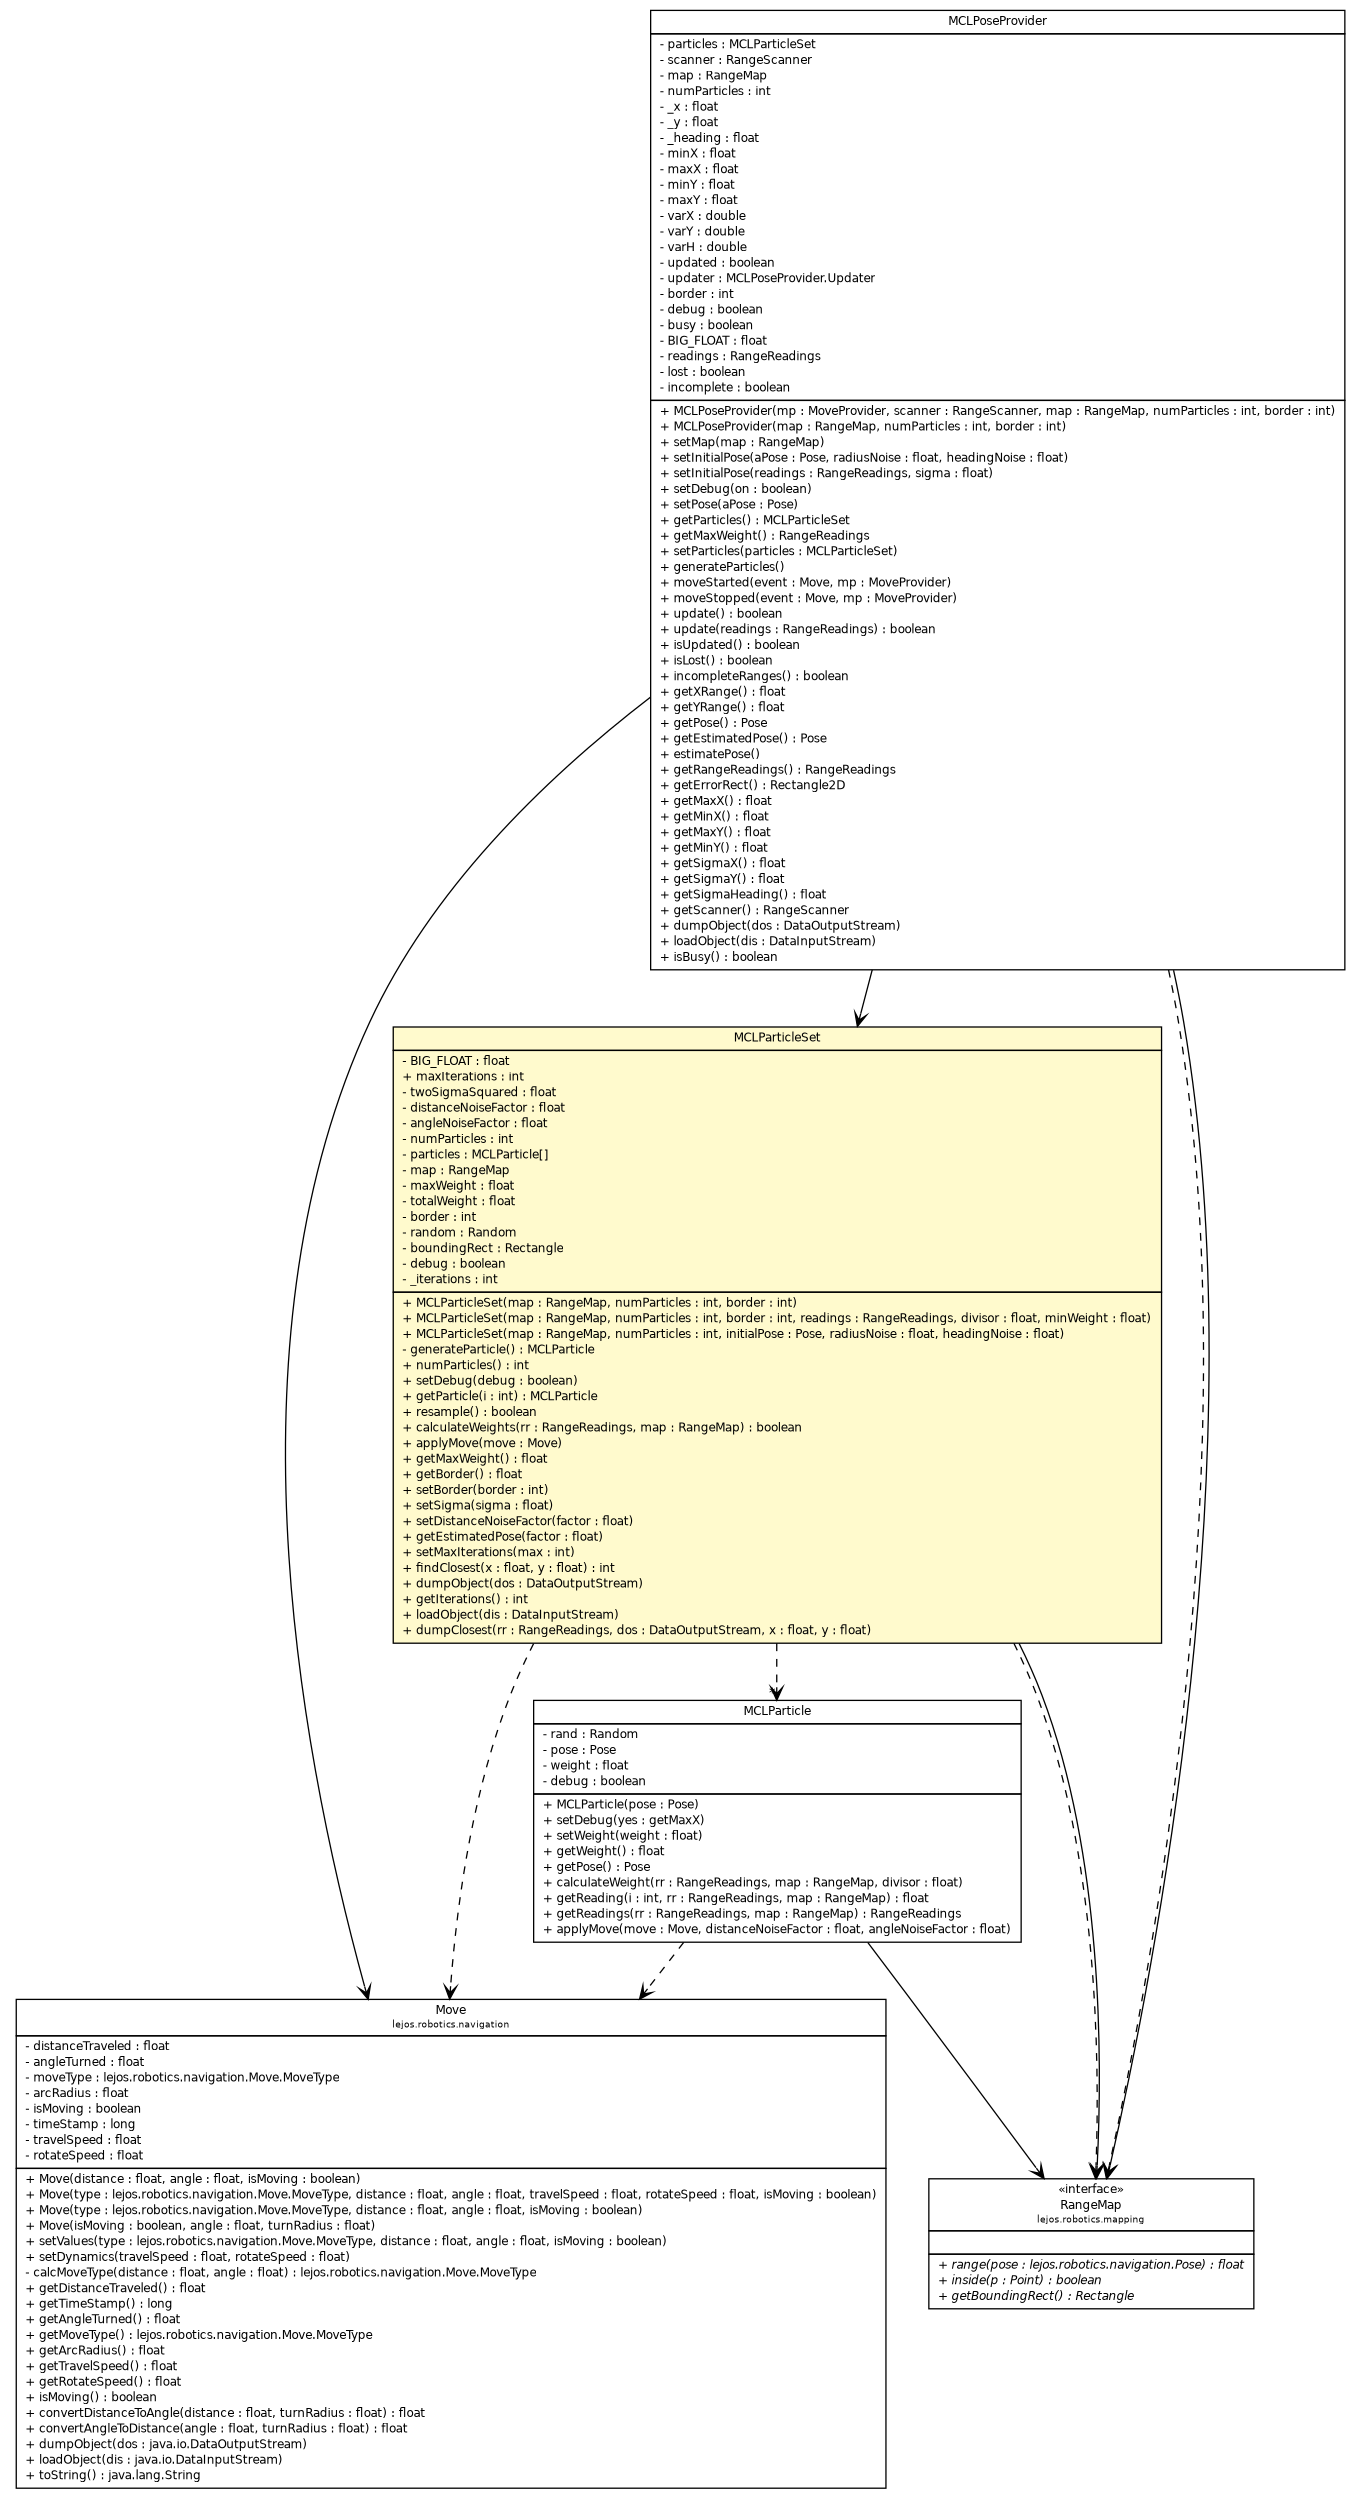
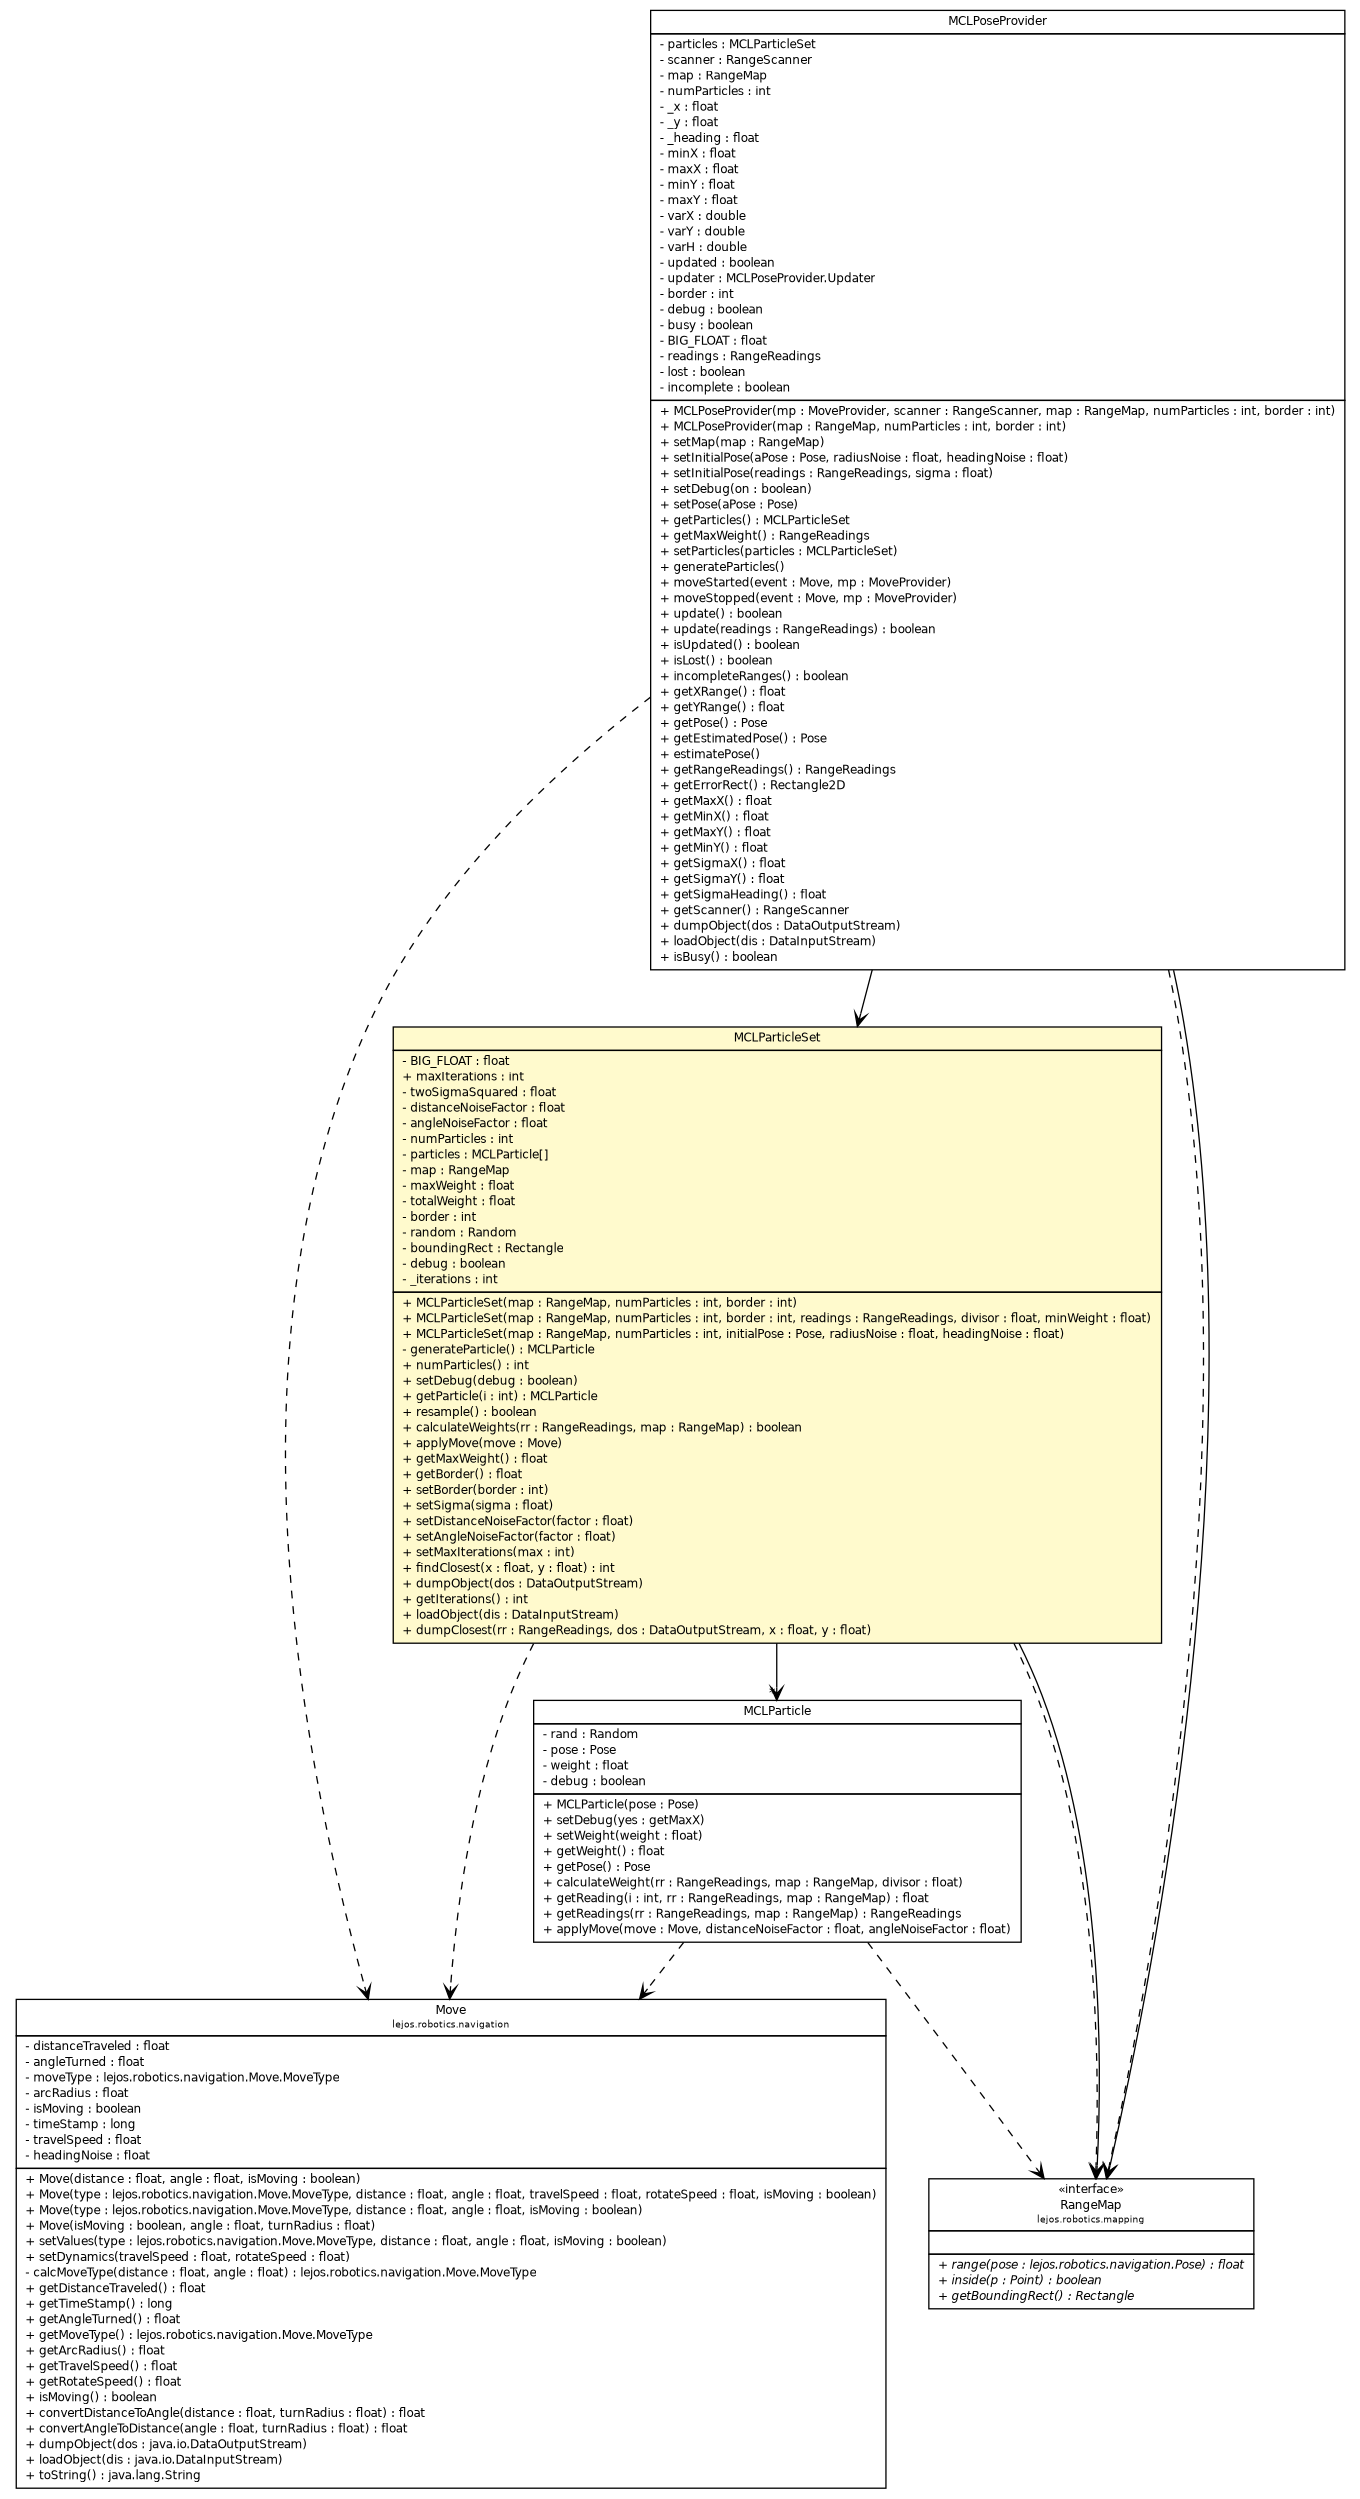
(297, 1286) -> (297, 1286)
(503, 1537) -> (510, 1537)
(777, 1665) -> (777, 1665)
(952, 2055) -> (952, 2055)
(84, 2156) -> (88, 2156)
